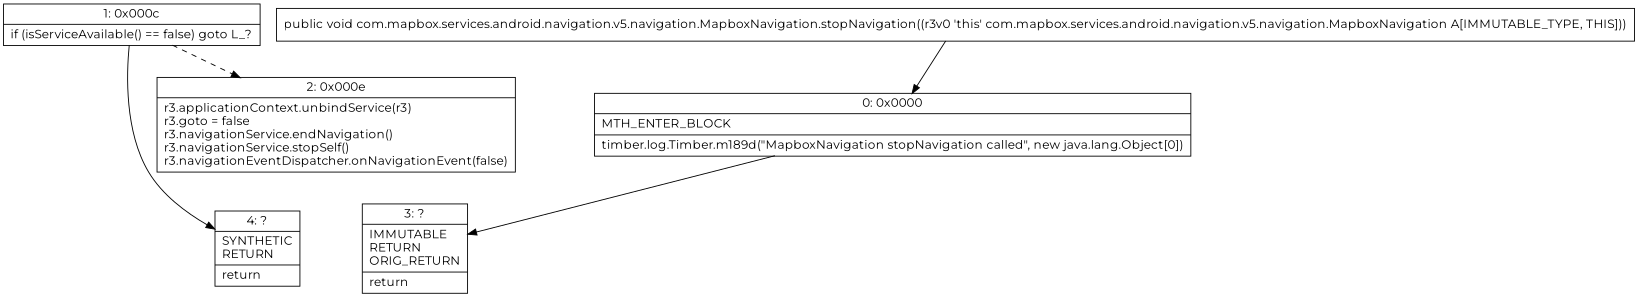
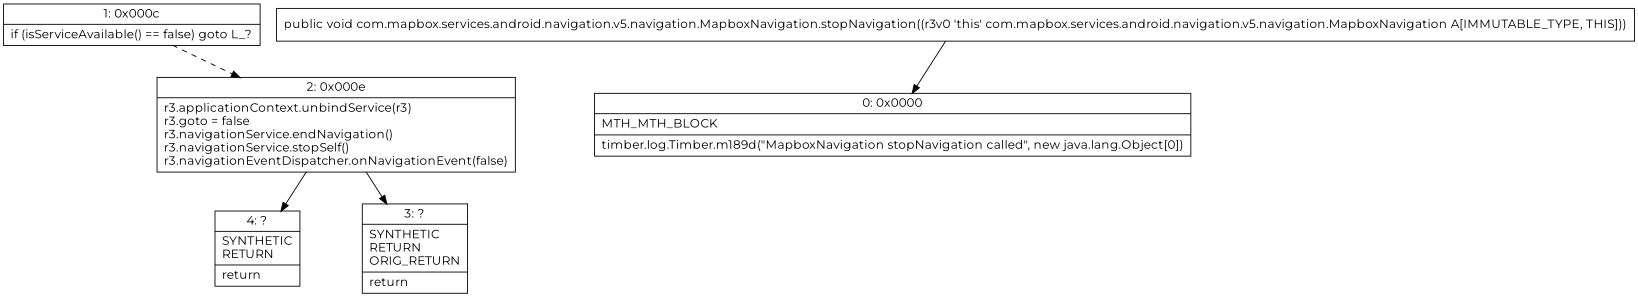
(667, 124) -> (660, 124)
(138, 149) -> (296, 188)
(626, 194) -> (374, 184)
(408, 234) -> (405, 234)
